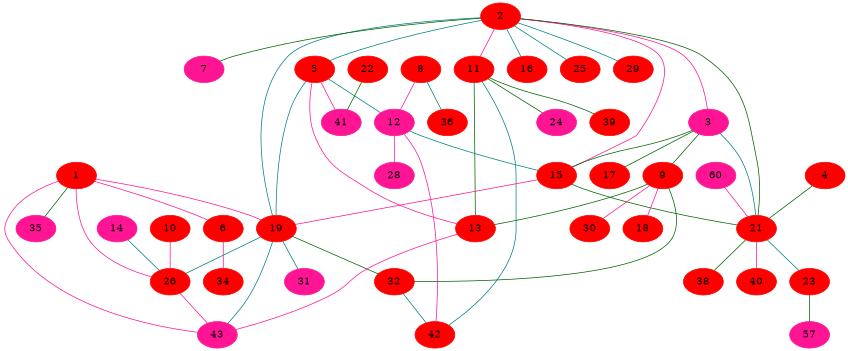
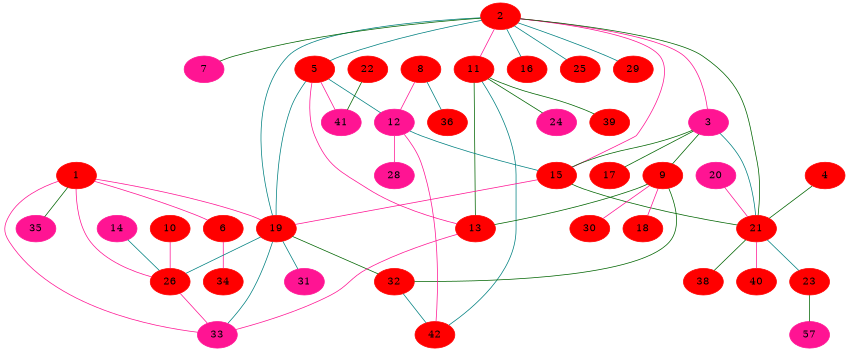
(716, 176) -> (716, 176)
(217, 335) -> (217, 335)
